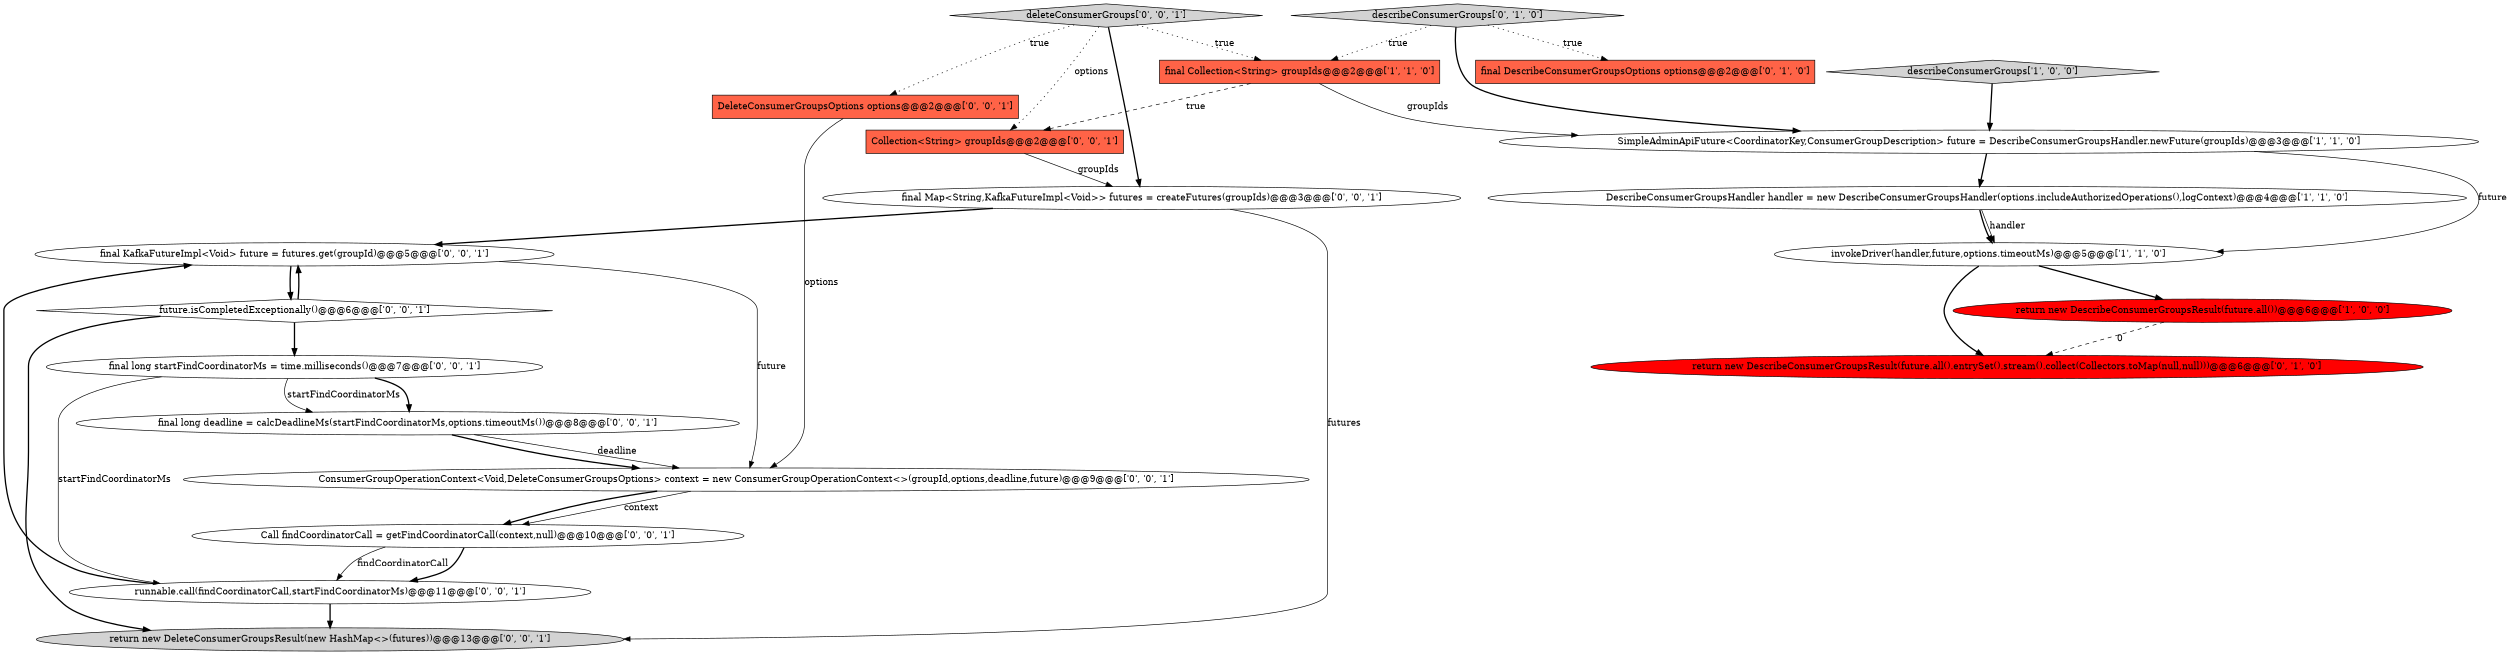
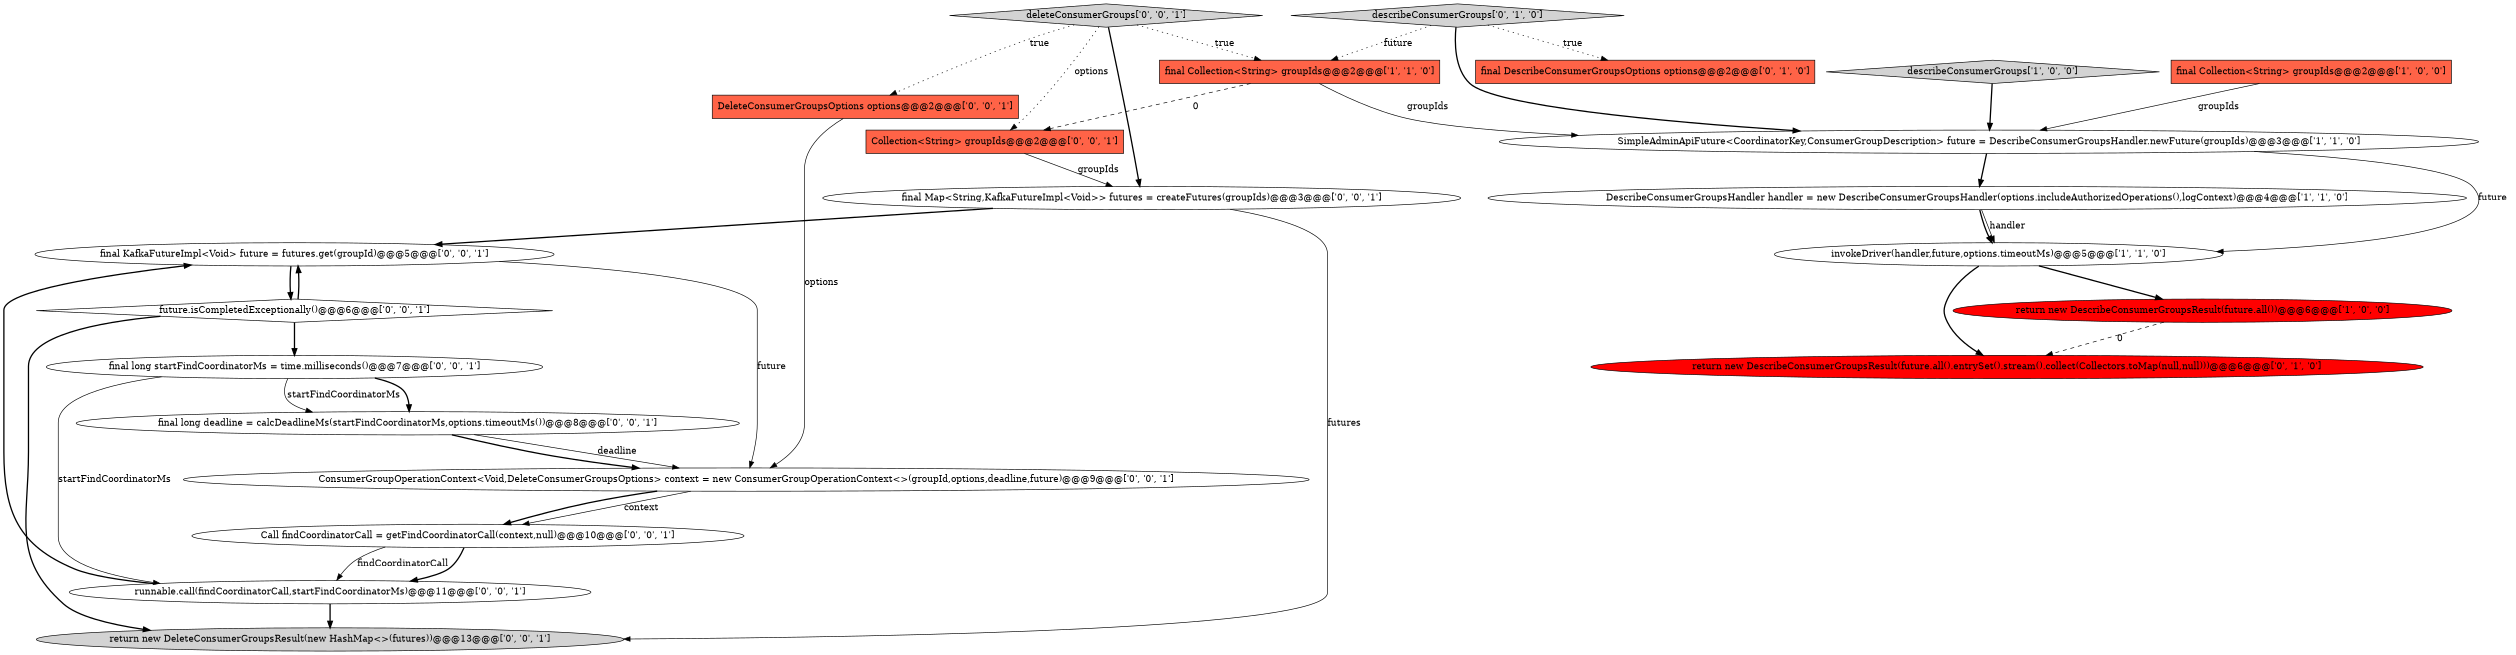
(1398, 44) -> (1398, 44)
none -> (2311, 72)
(1196, 107) -> (1196, 107)
